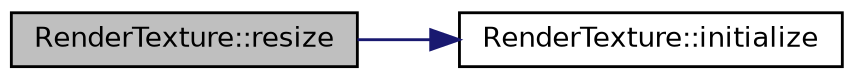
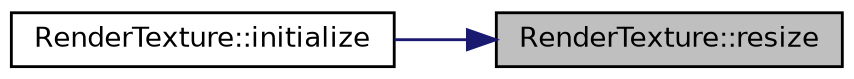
(394, 40) -> (431, 40)
